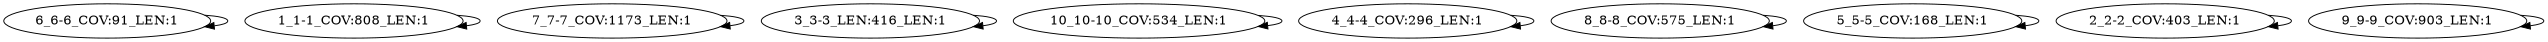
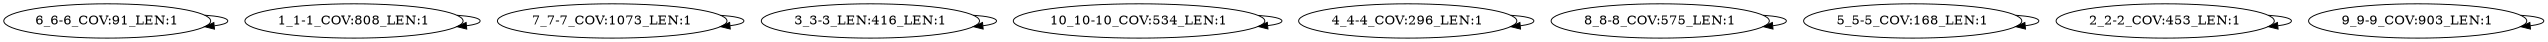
(612, 21) -> (612, 21)
(2165, 21) -> (2165, 21)
